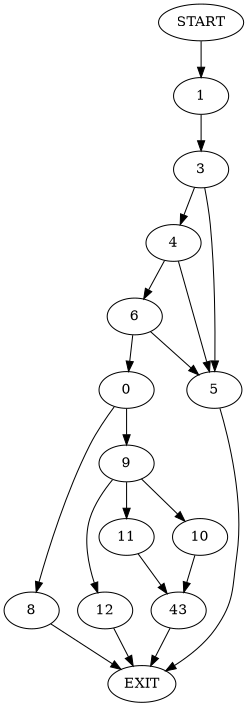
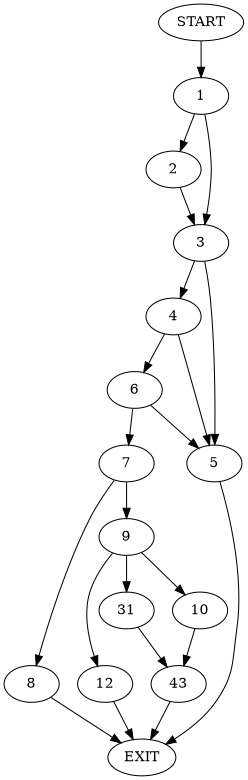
none -> (174, 169)
(127, 390) -> (127, 463)
(127, 537) -> (127, 610)
